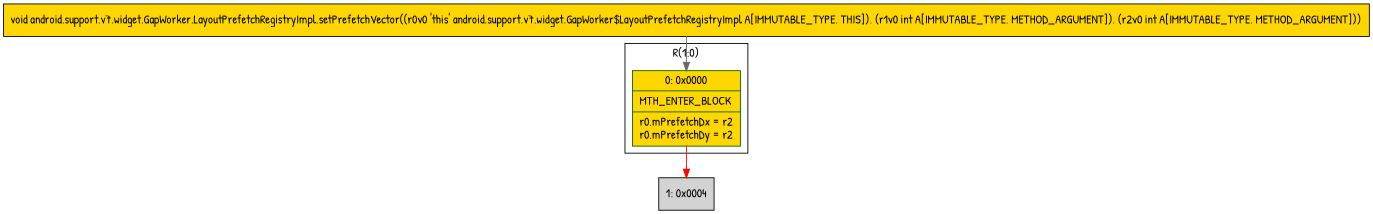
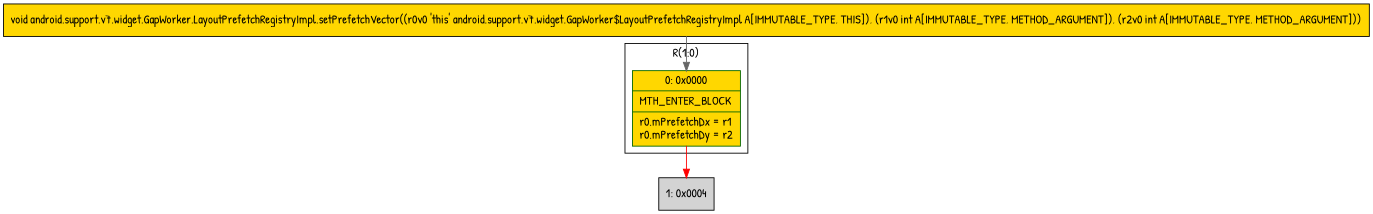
(686, 122) -> (686, 122)
